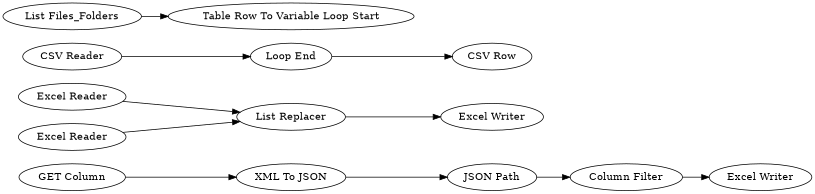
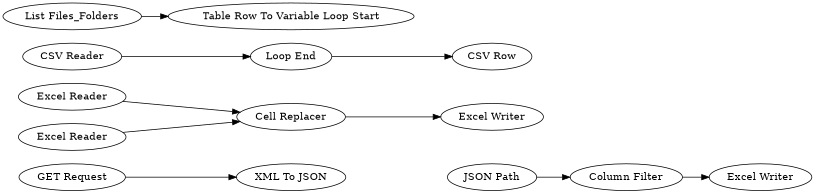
(291, 117) -> (291, 117)
(72, 177) -> (72, 177)
(393, 177) -> none
